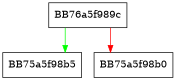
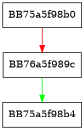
(110, 37) -> (42, 37)
(42, 65) -> (42, 115)
